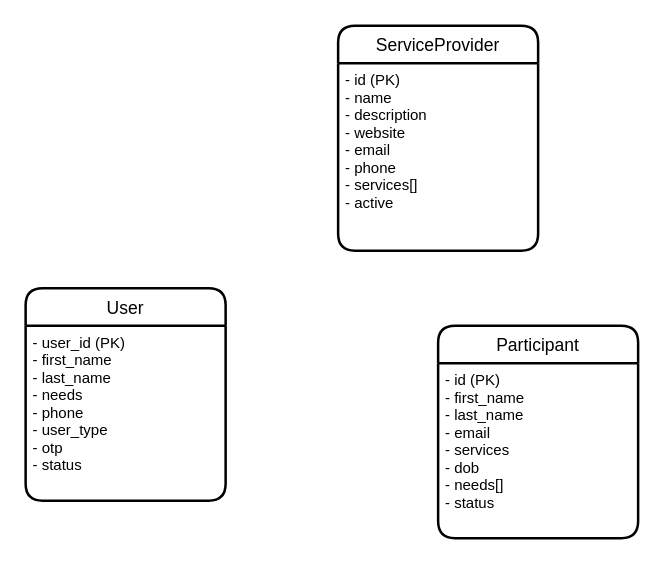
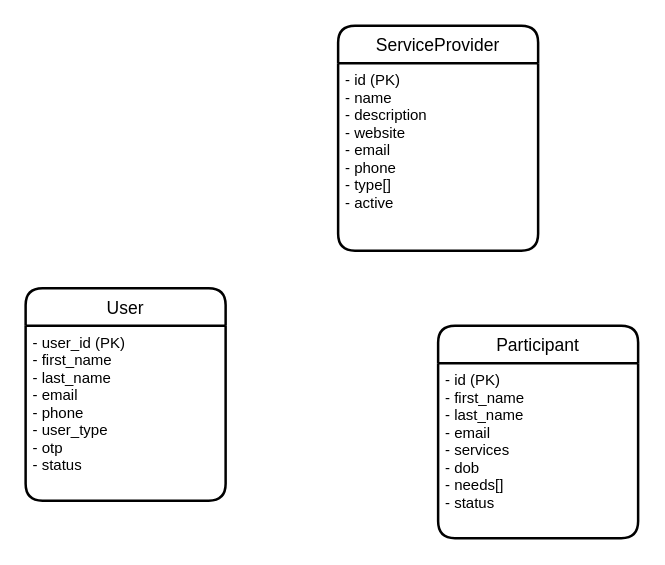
(377, 80) -> (377, 80)
(85, 343) -> (85, 343)
